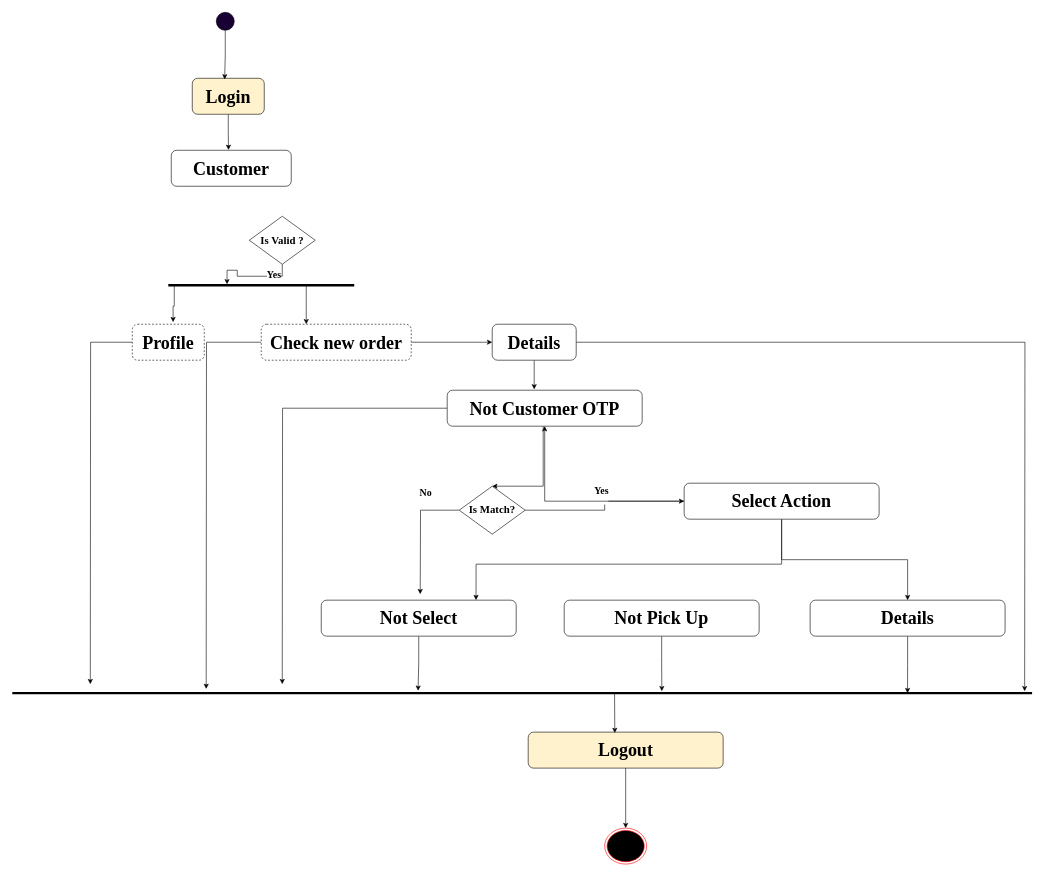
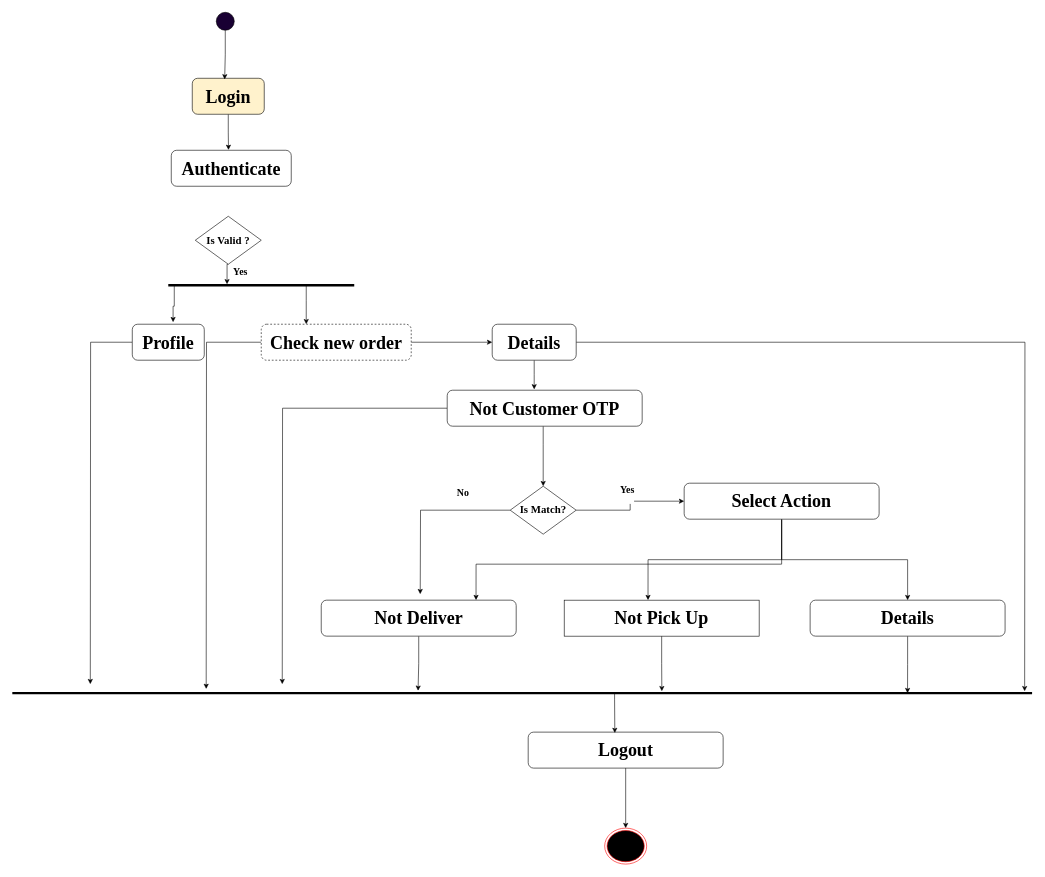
(231, 168) -> (231, 168)
(282, 240) -> (228, 240)
(168, 342) -> (168, 342)
(545, 485) -> (713, 560)
(492, 510) -> (543, 510)
(419, 618) -> (419, 618)
(662, 618) -> (662, 618)
(626, 750) -> (626, 750)
